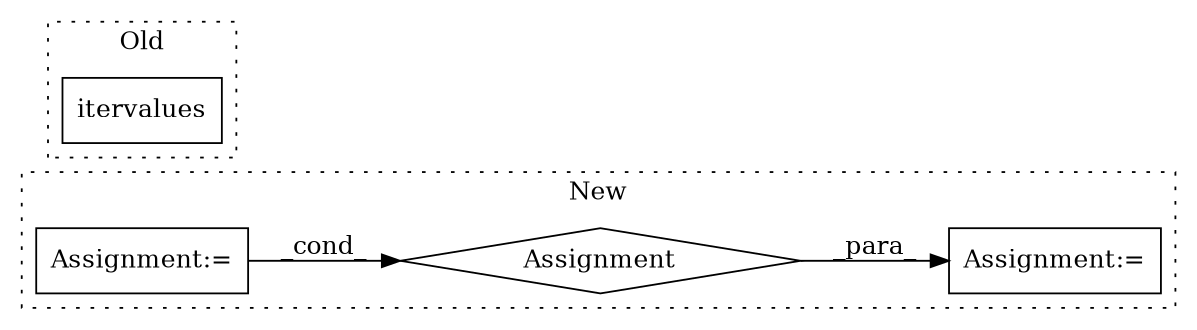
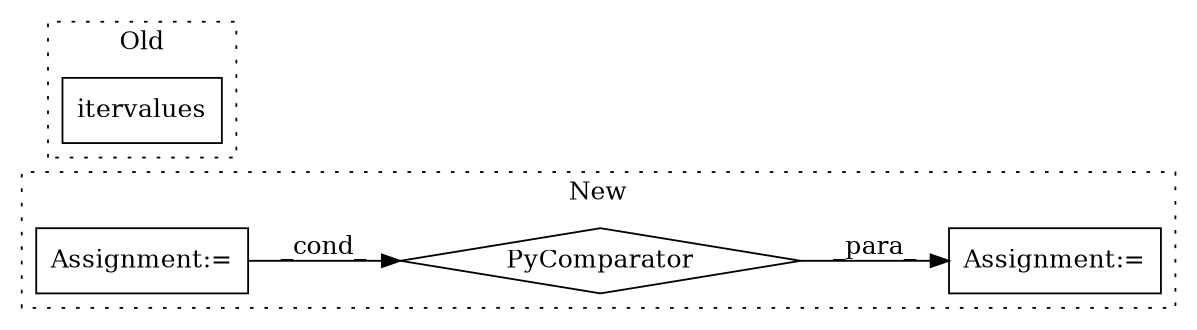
(600, 261) -> (600, 261)
